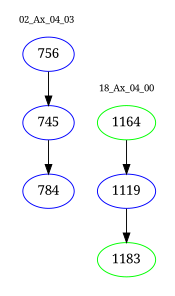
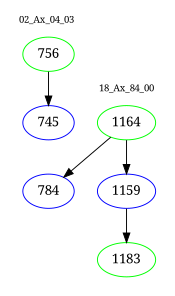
(49, 54) -> (49, 54)
(127, 89) -> (127, 89)
(49, 152) -> (96, 150)
(127, 191) -> (127, 191)
